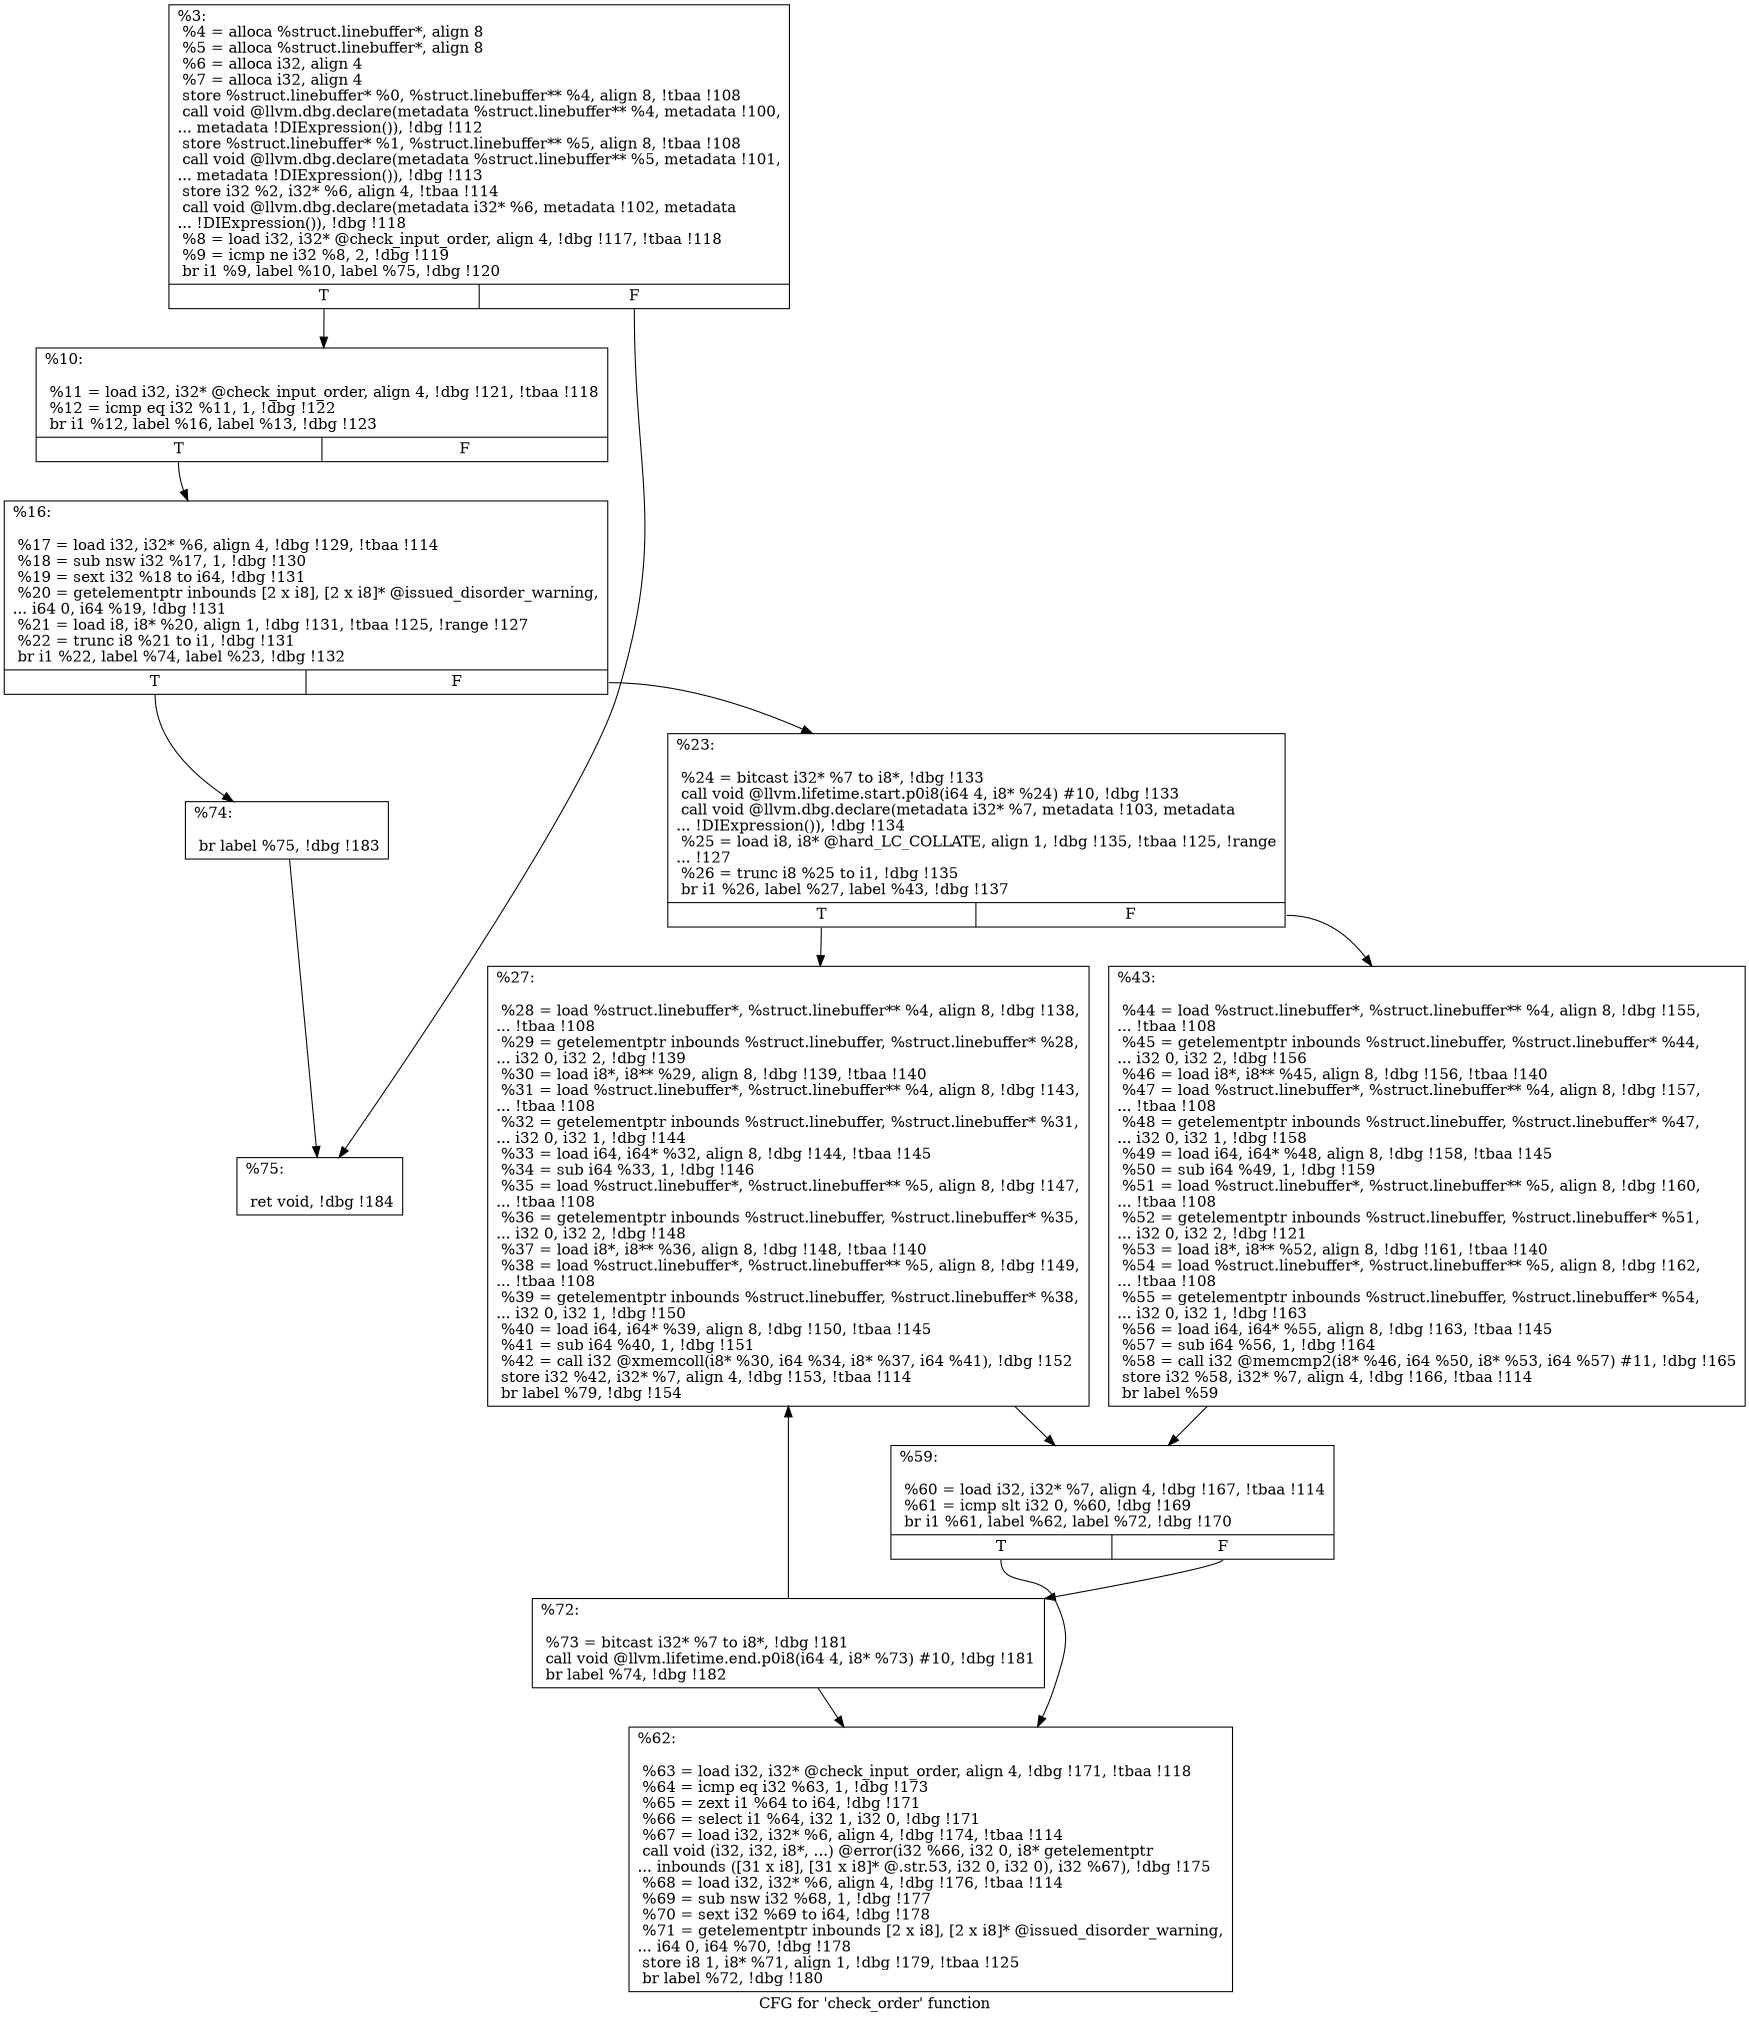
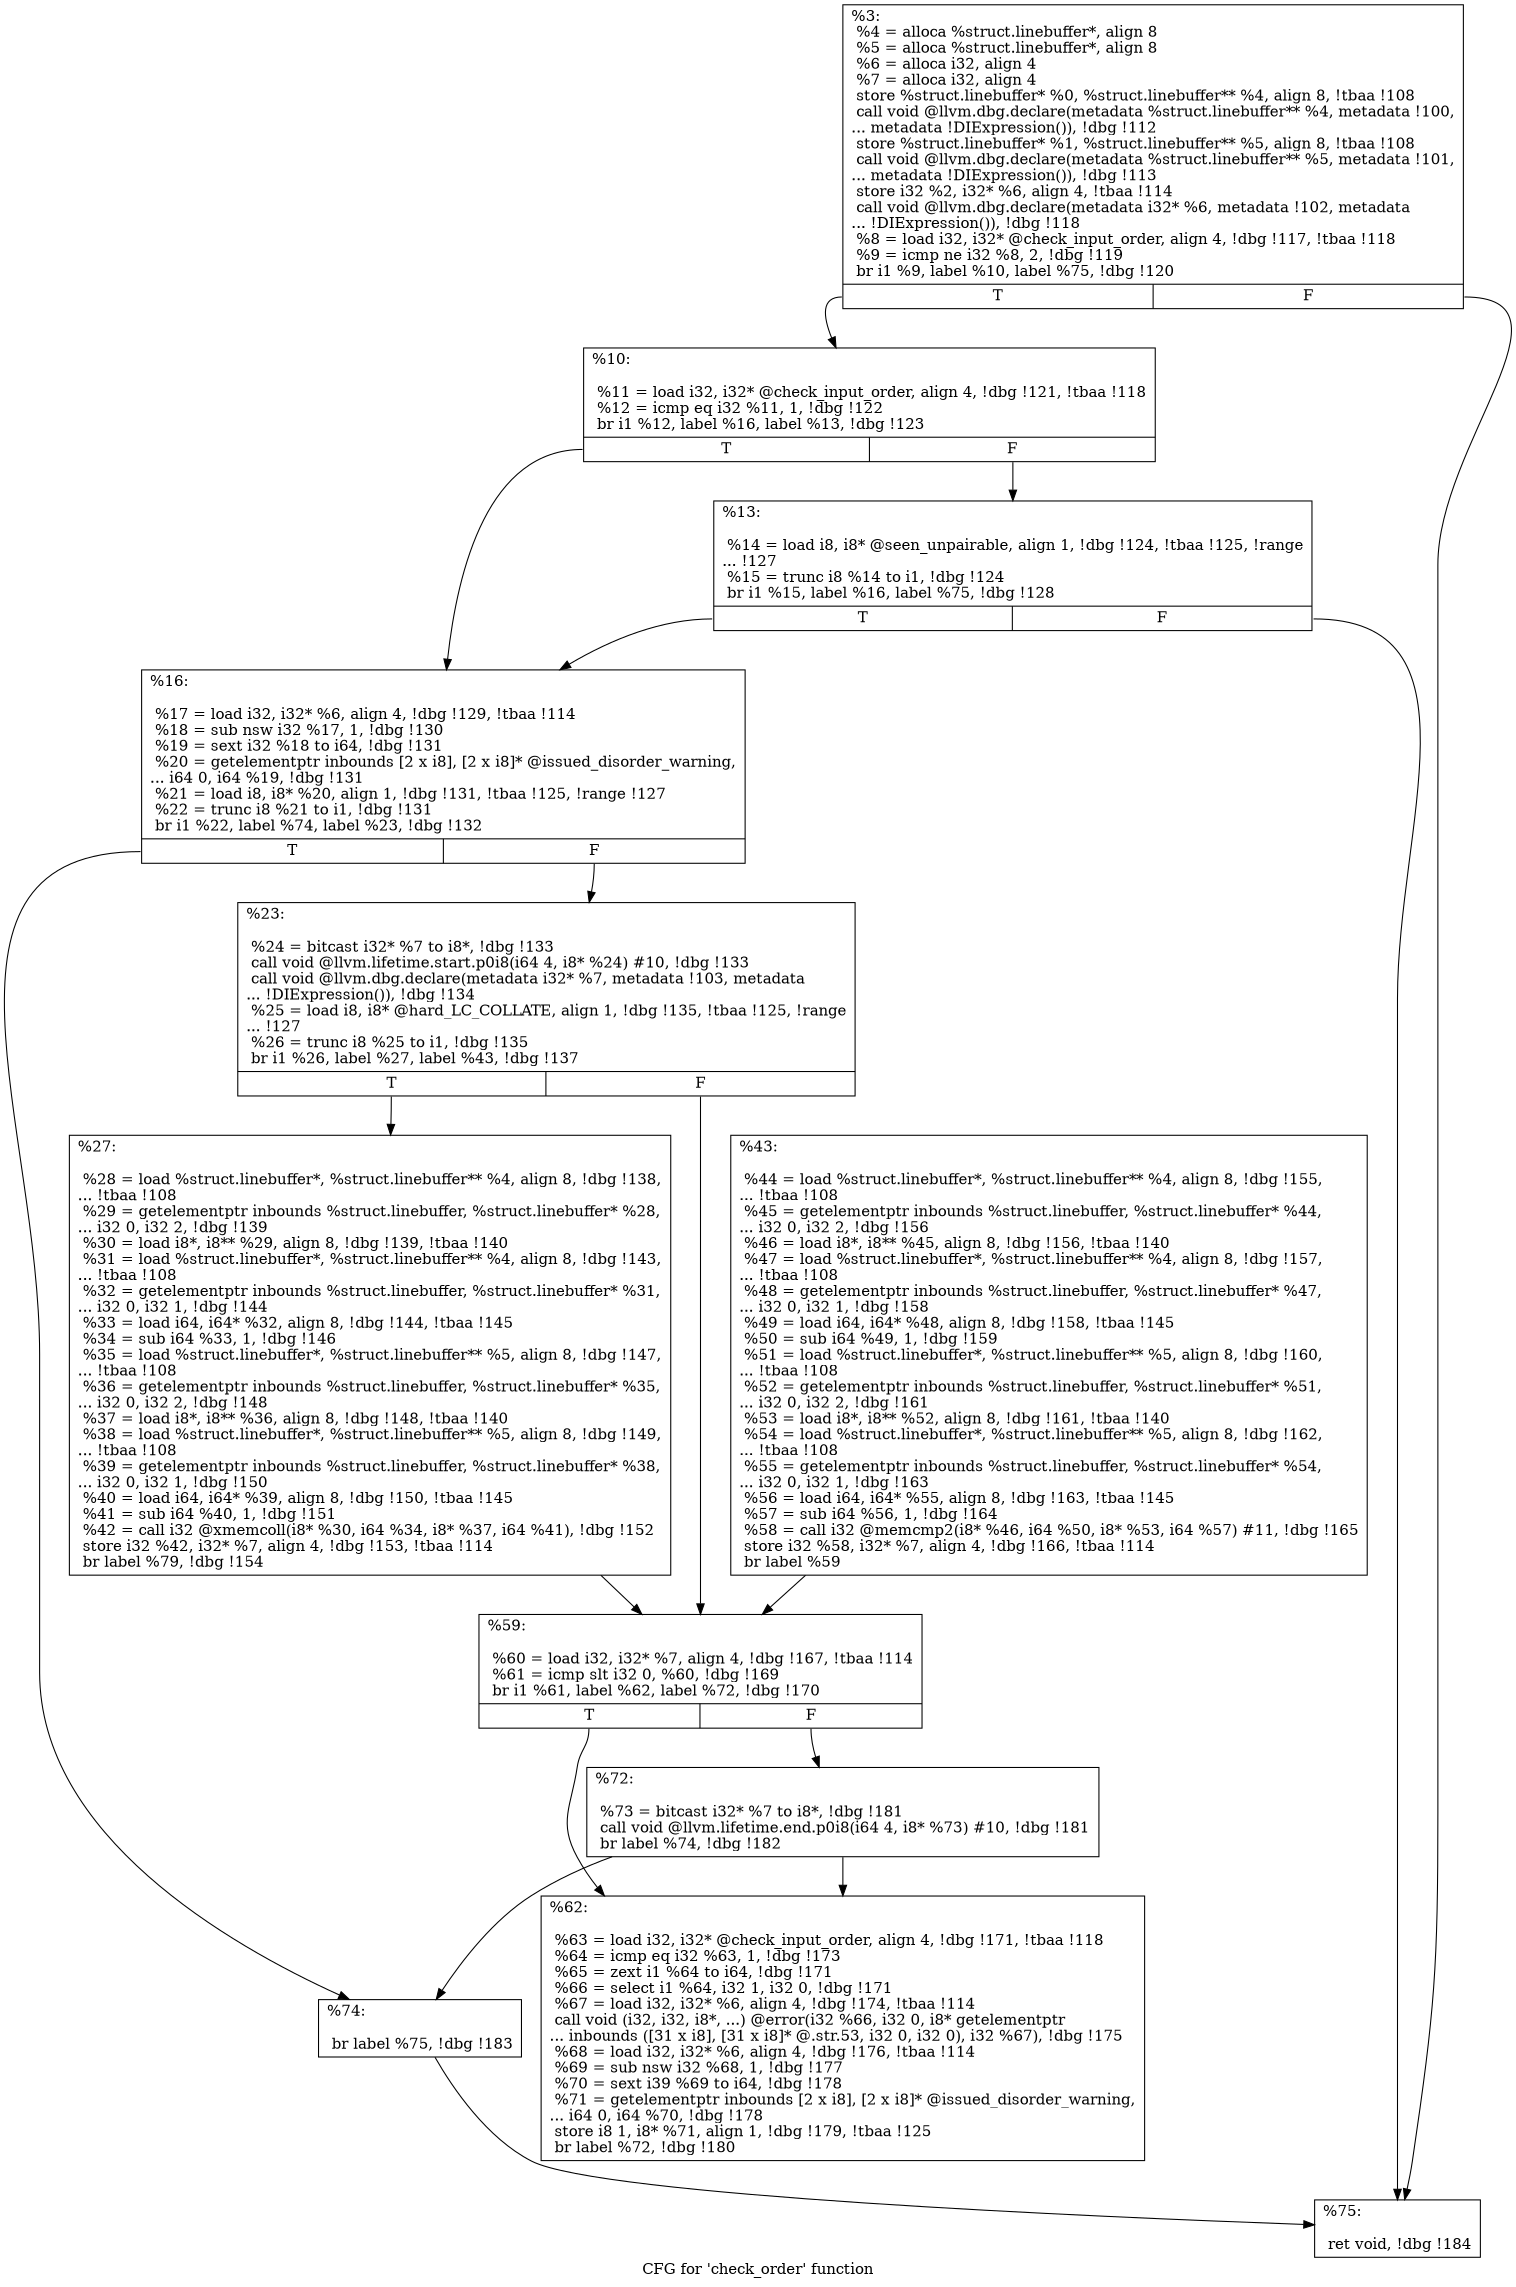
none -> (1013, 566)
(1331, 927) -> (700, 1350)
(1212, 1234) -> (834, 1403)
(788, 1508) -> (515, 1908)
(784, 1915) -> (696, 2084)
